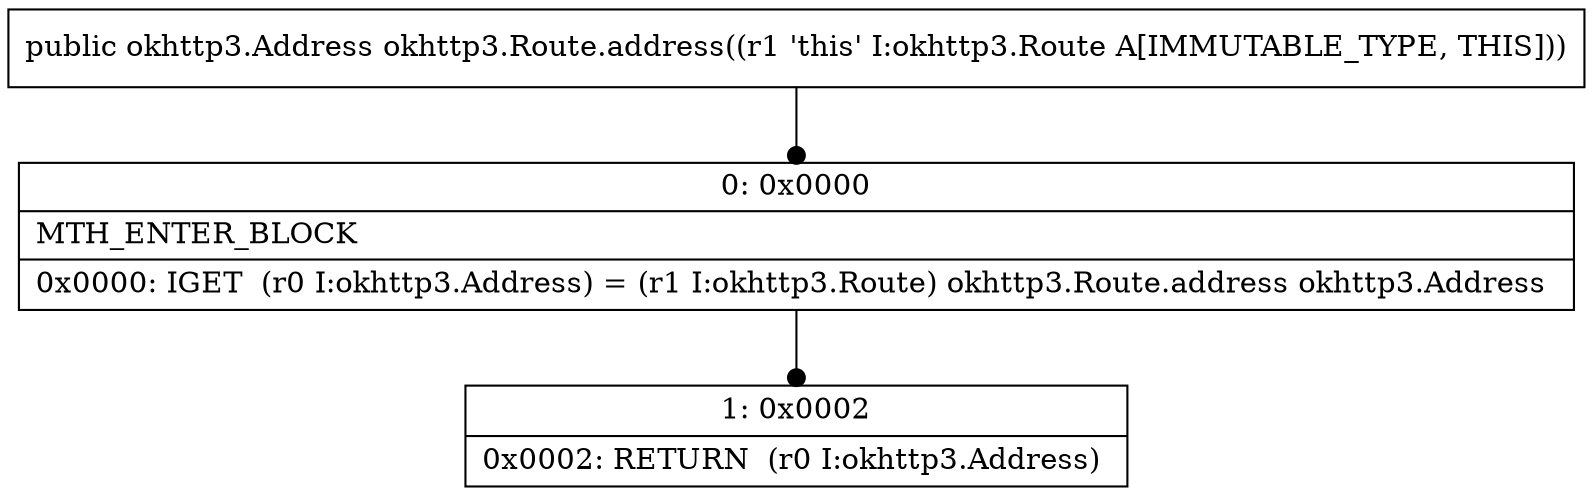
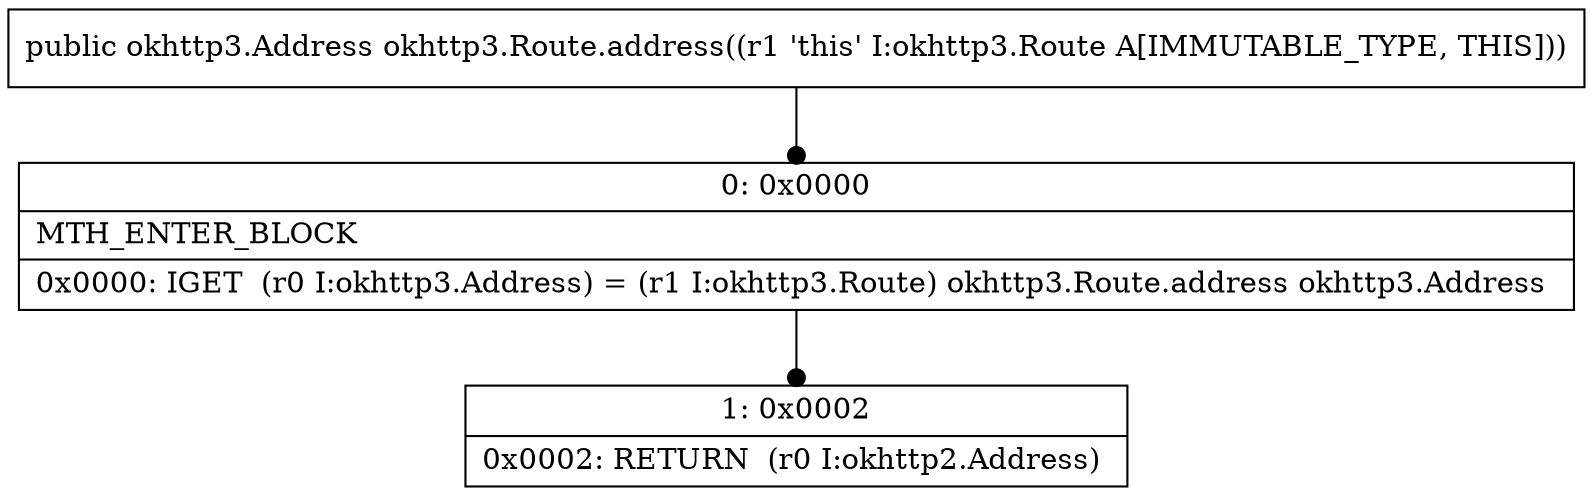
(796, 460) -> (796, 460)
